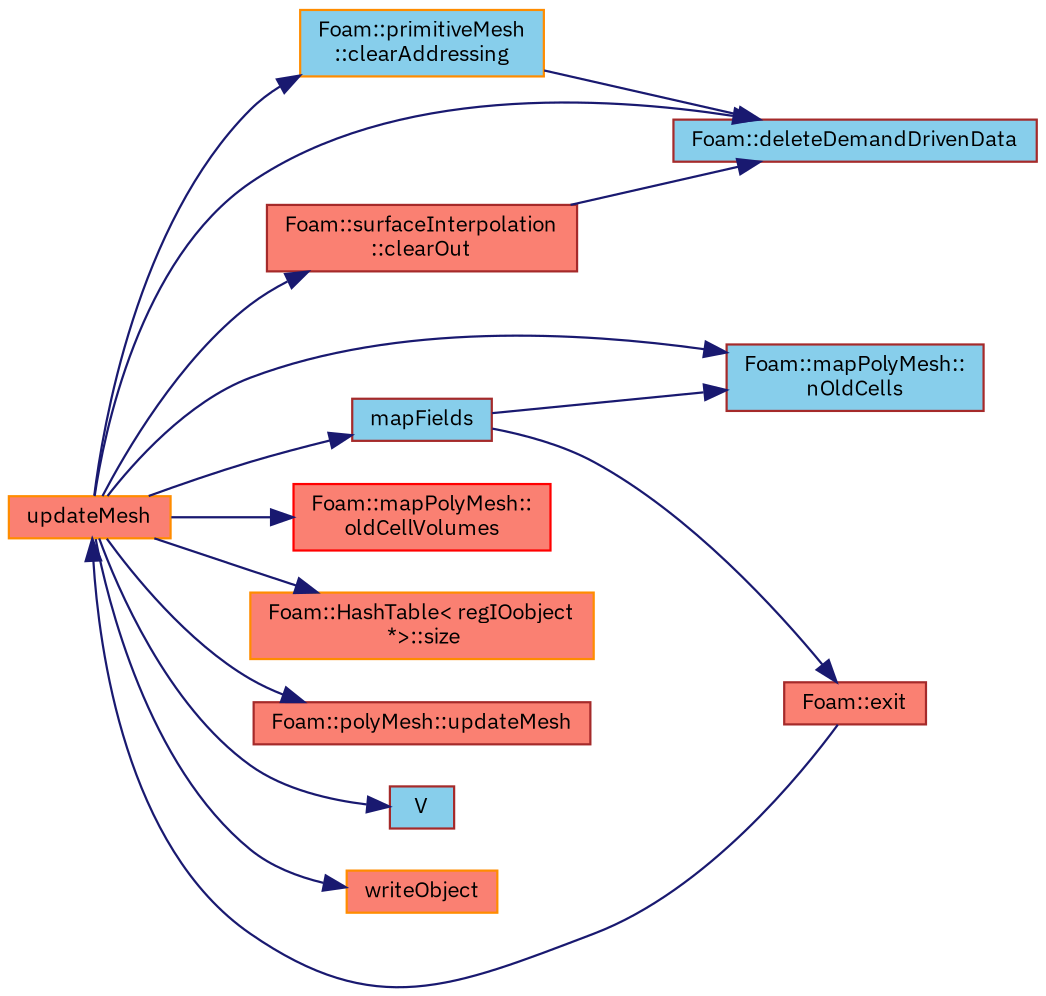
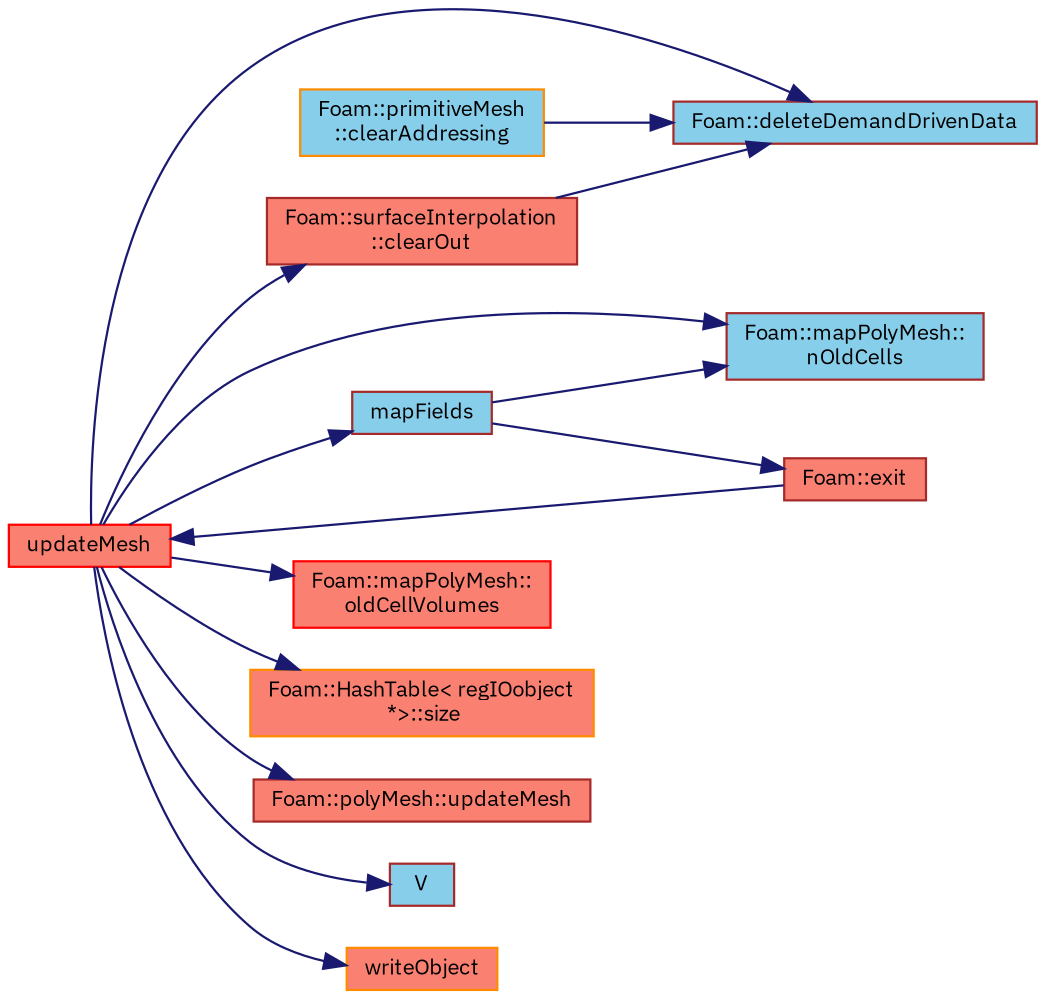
(150, 273) -> none
(90, 517) -> (90, 546)
